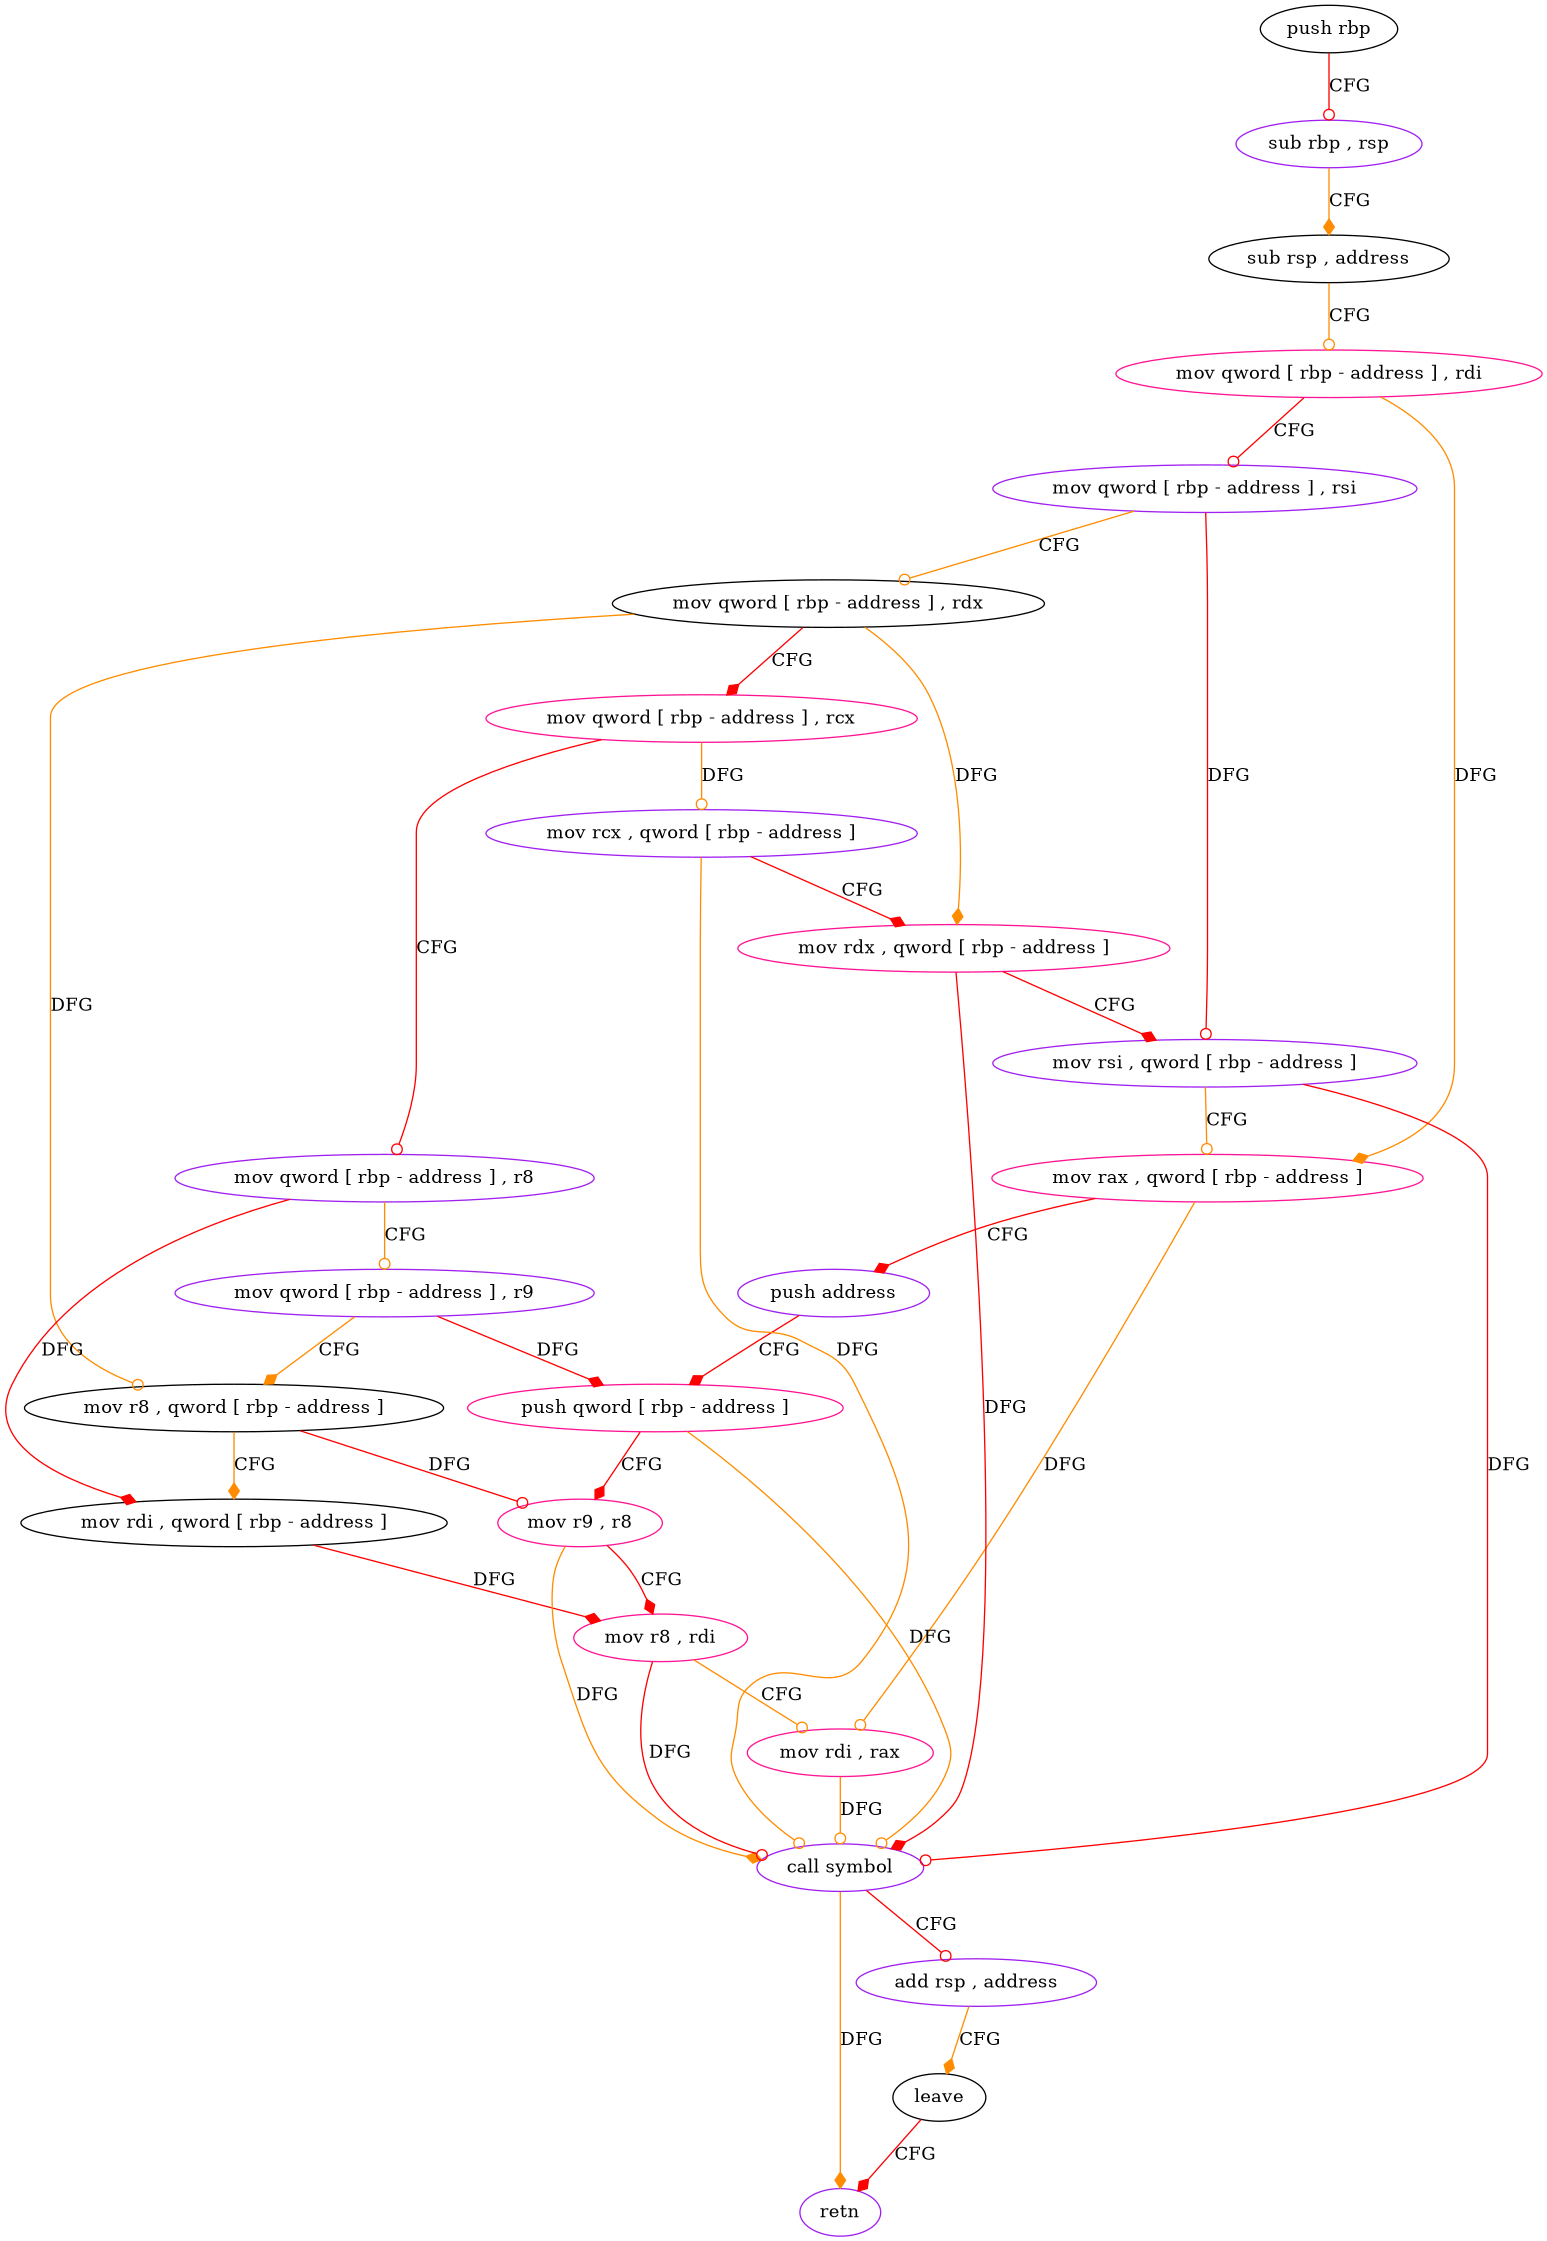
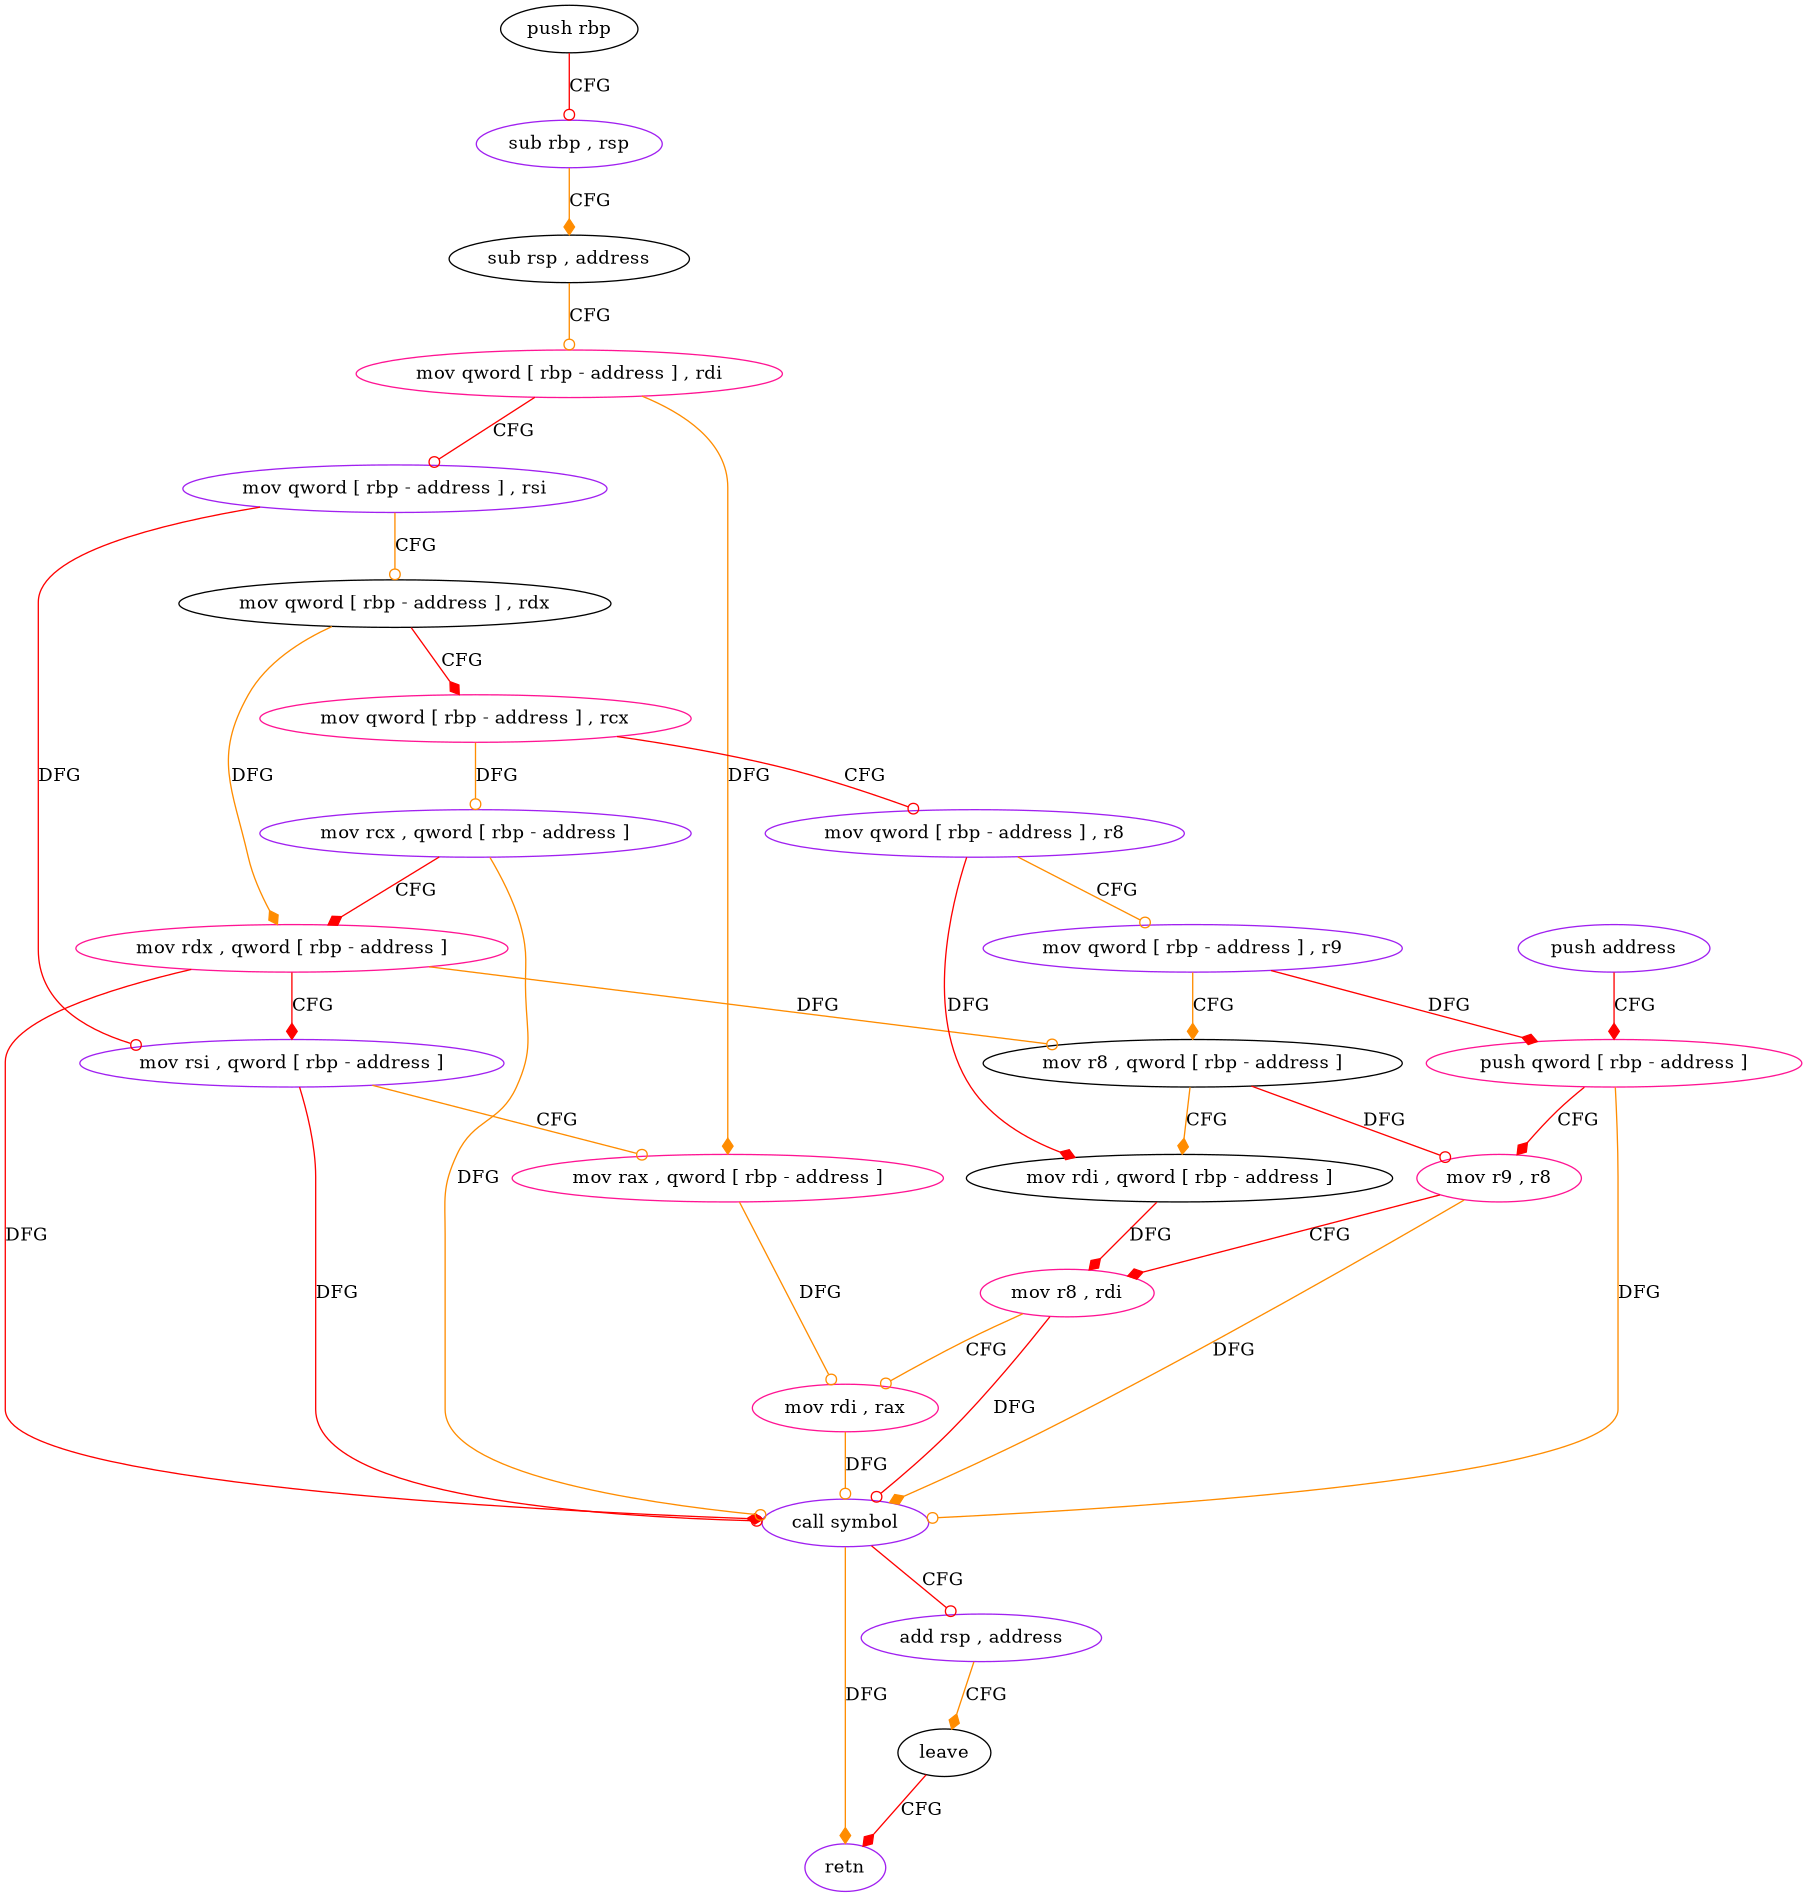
(50, 769) -> (738, 1005)
(990, 1225) -> none
